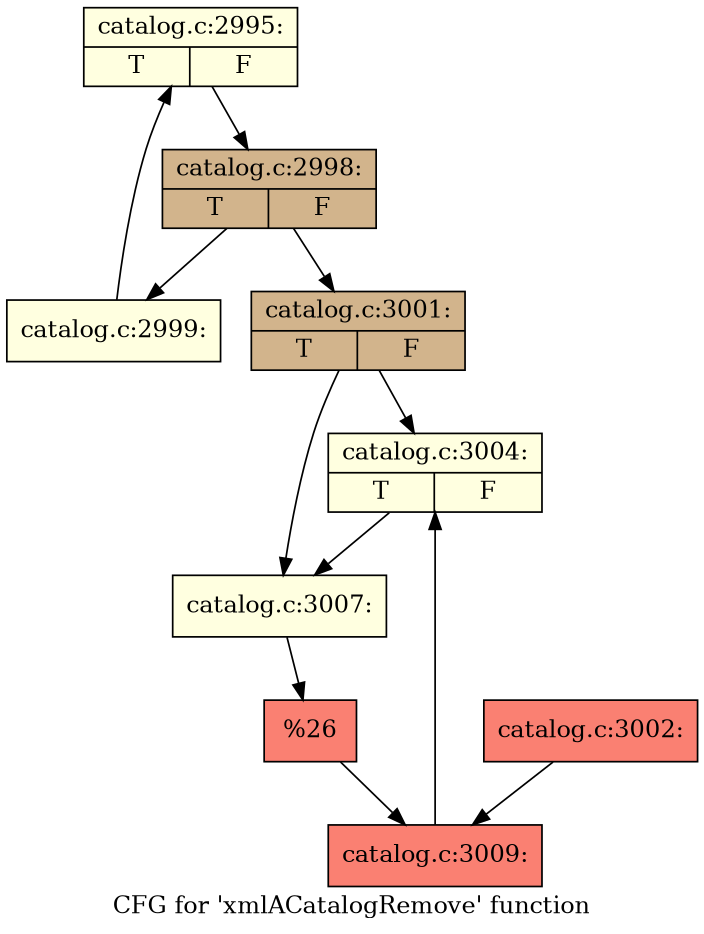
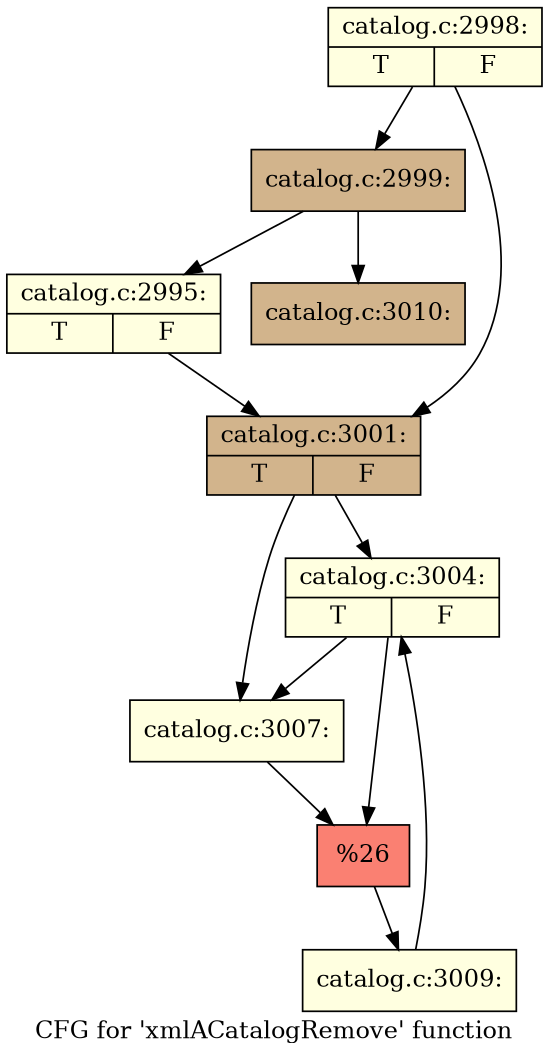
(226, 110) -> (207, 380)
(269, 189) -> (435, 47)
none -> (358, 314)
(114, 331) -> (358, 180)
none -> (378, 722)
(591, 731) -> none
(435, 856) -> (409, 981)
